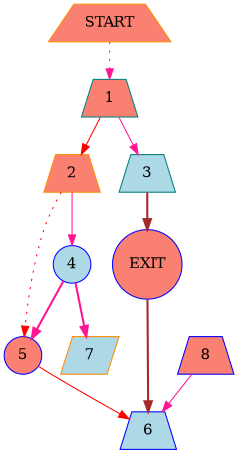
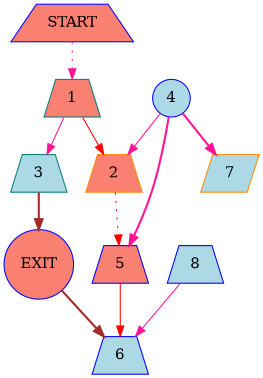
(110, 23) -> (72, 23)
(72, 214) -> (147, 130)
(23, 355) -> (120, 264)
(206, 355) -> (195, 264)
